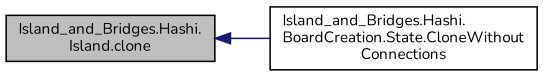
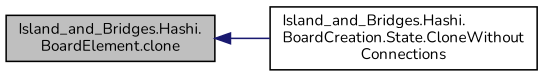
(110, 38) -> (110, 38)
